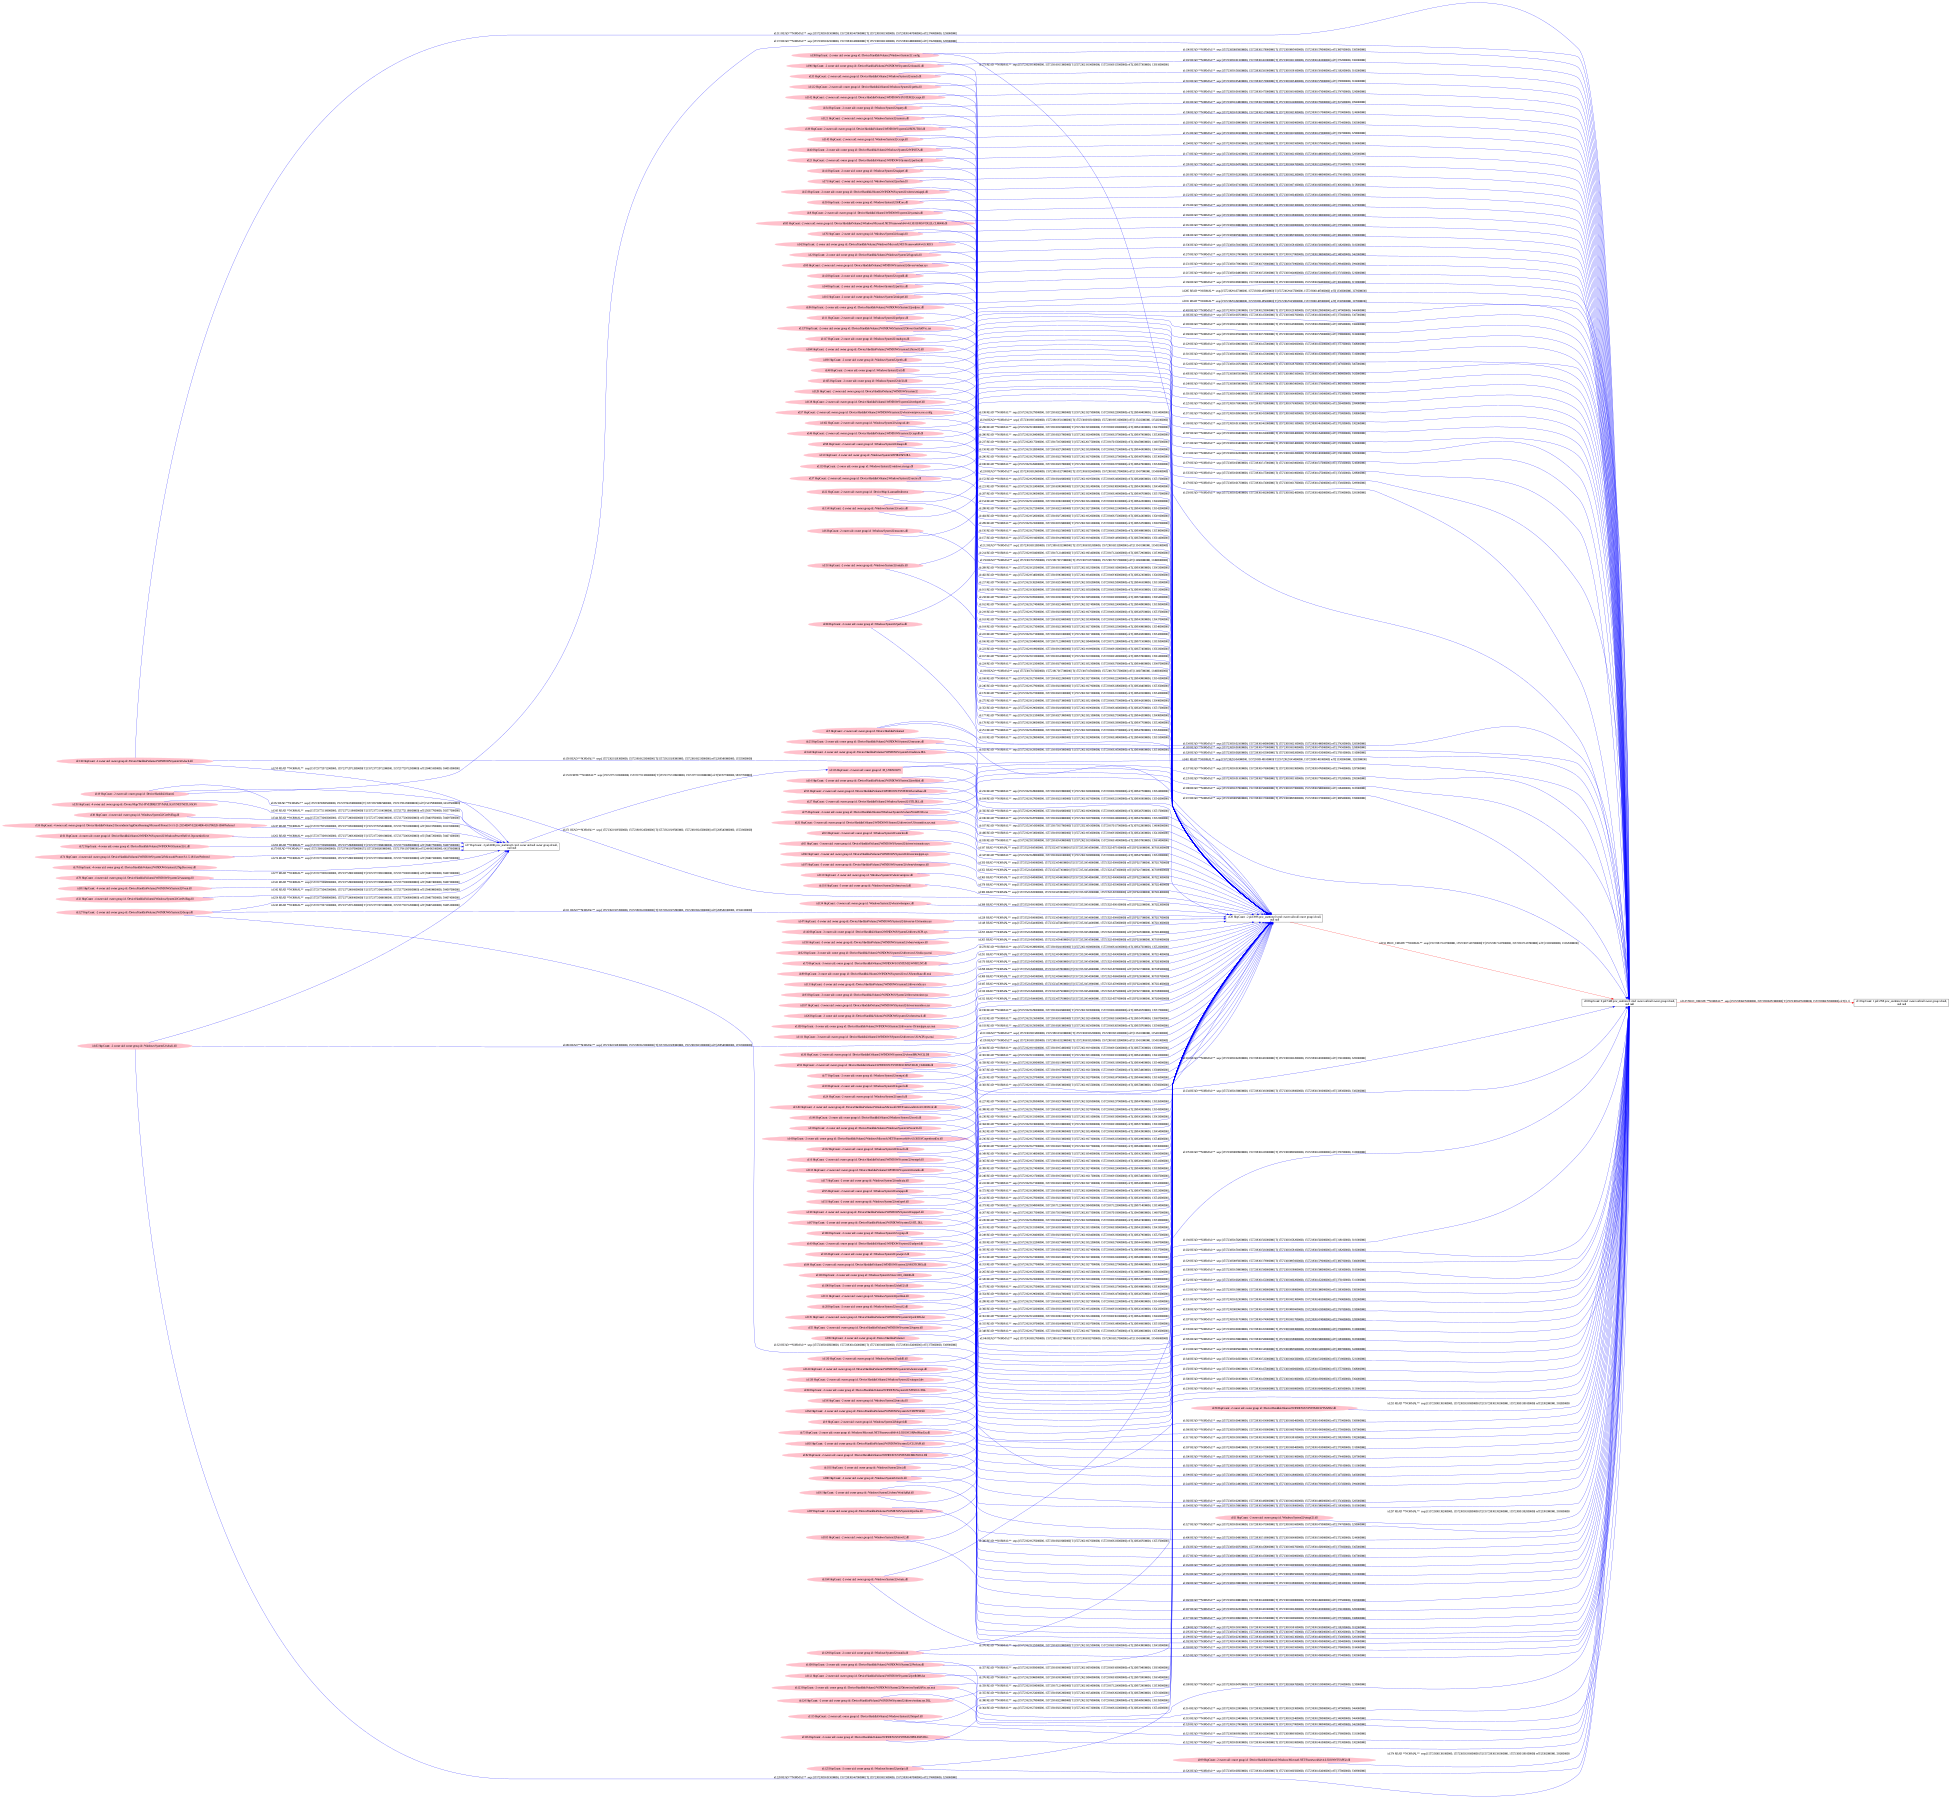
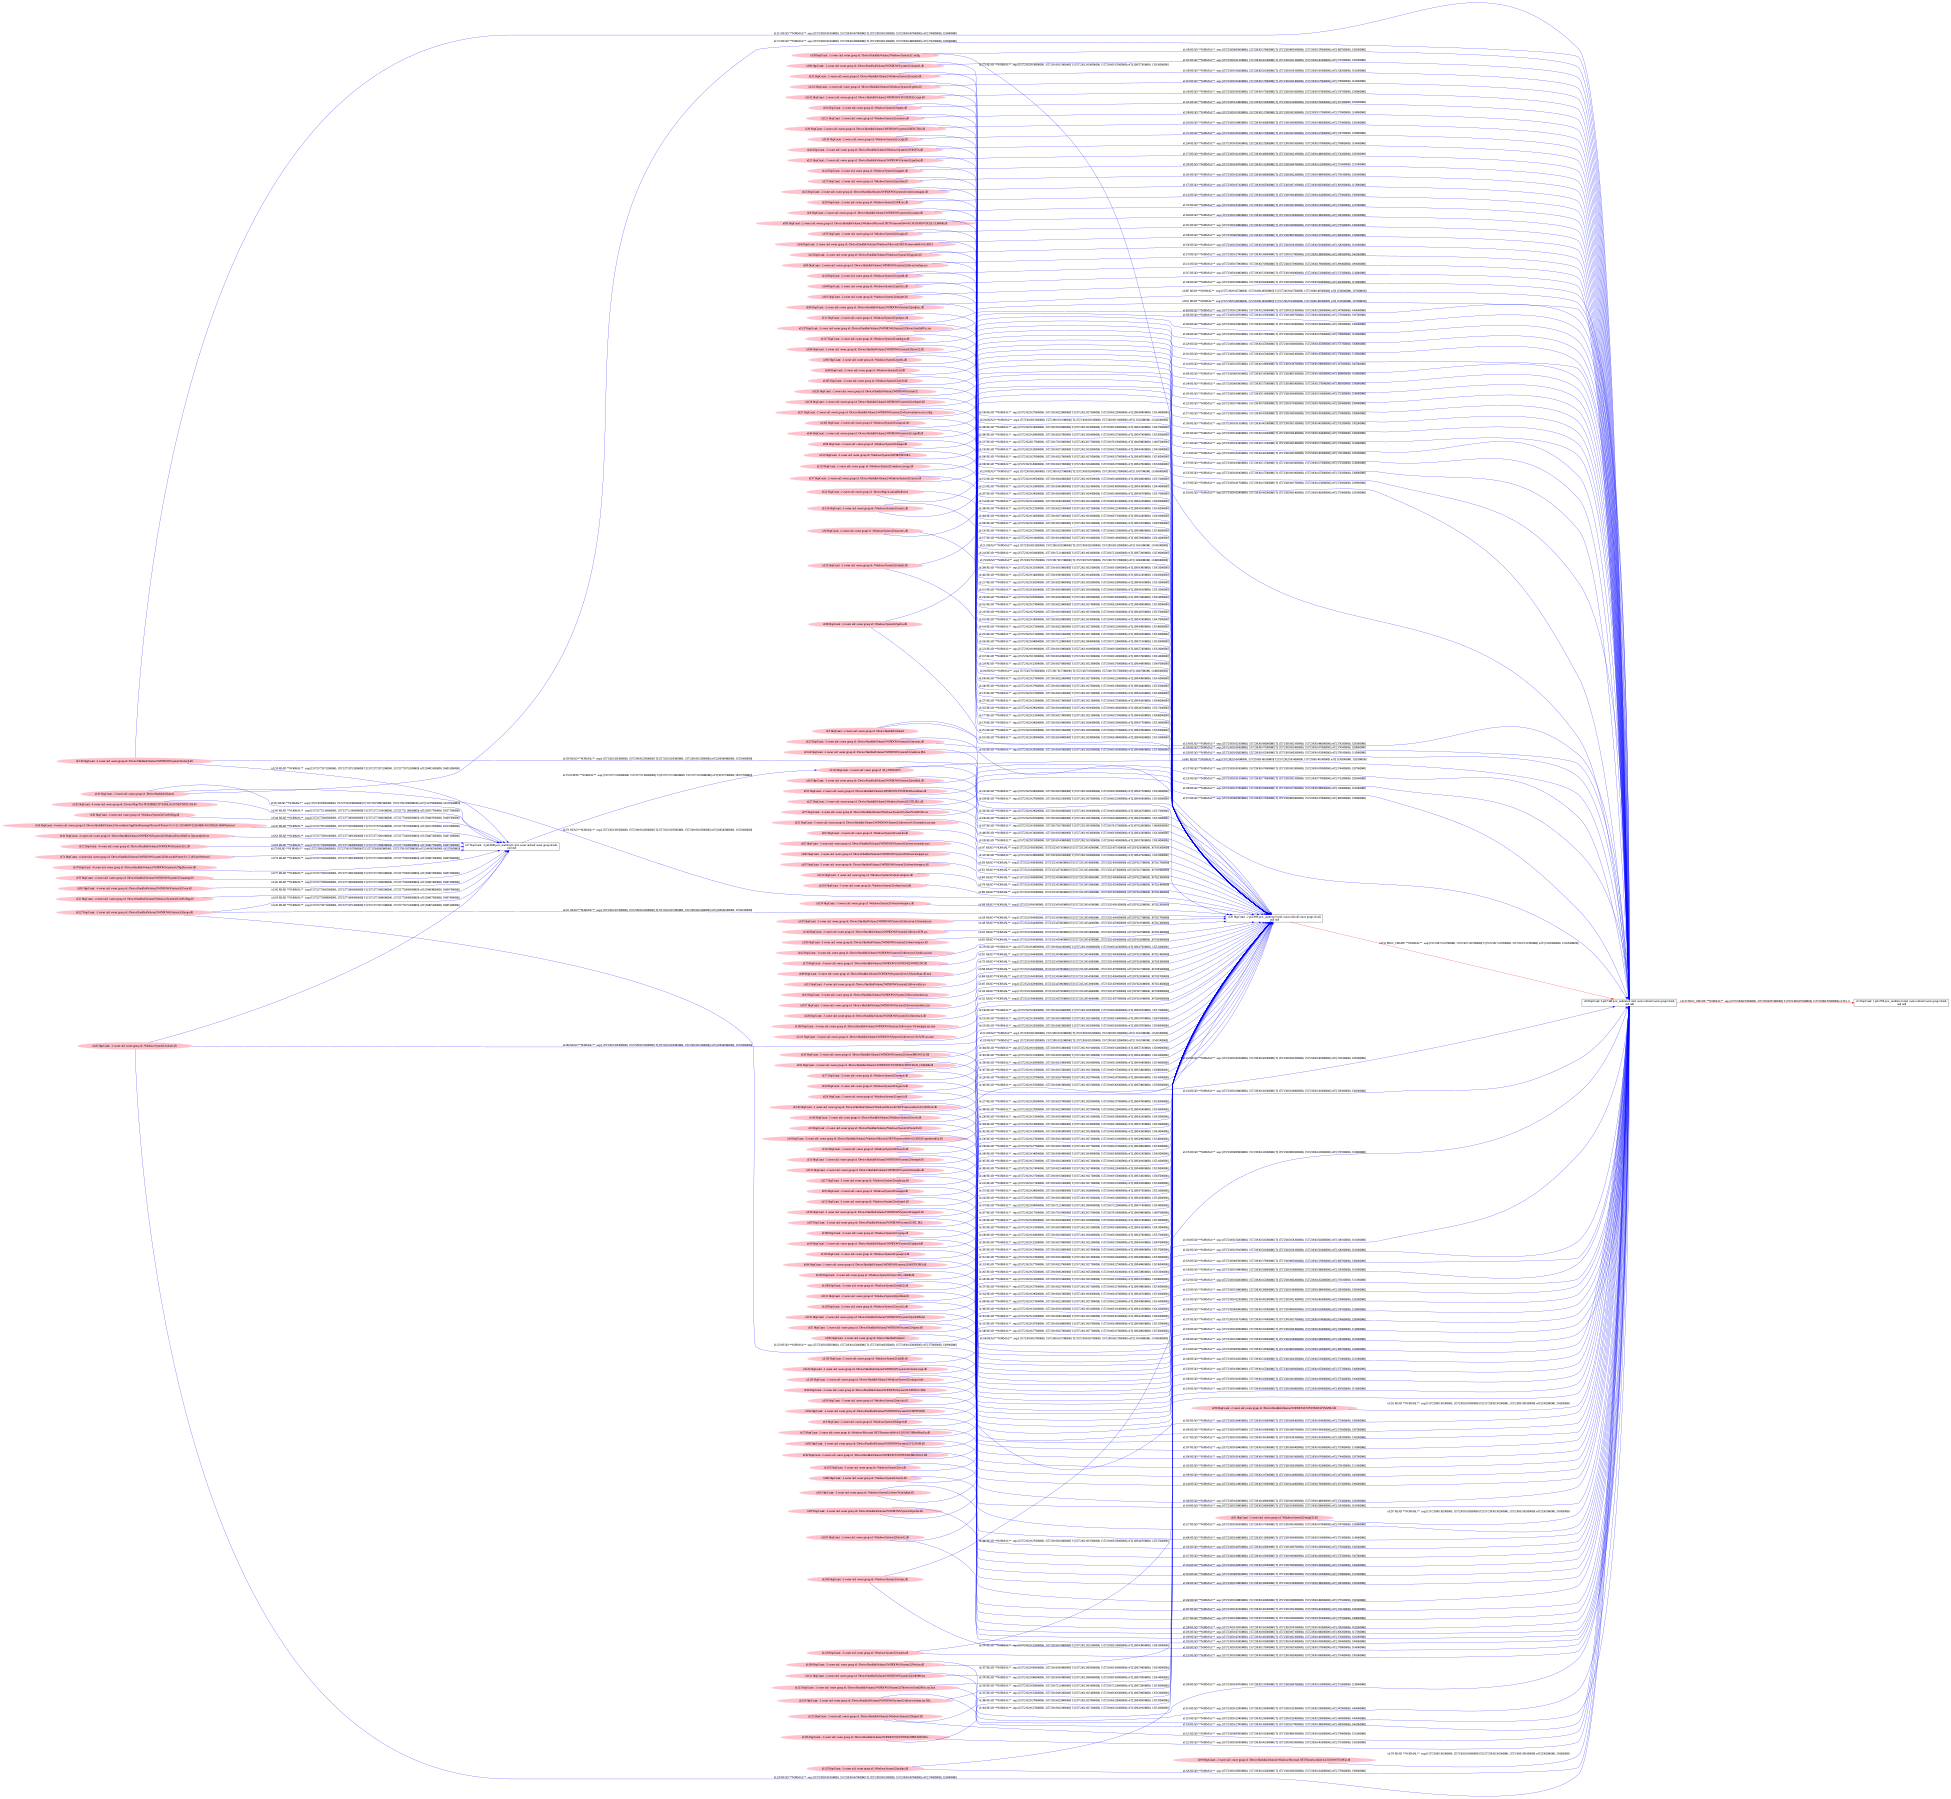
(865, 770) -> (865, 770)
